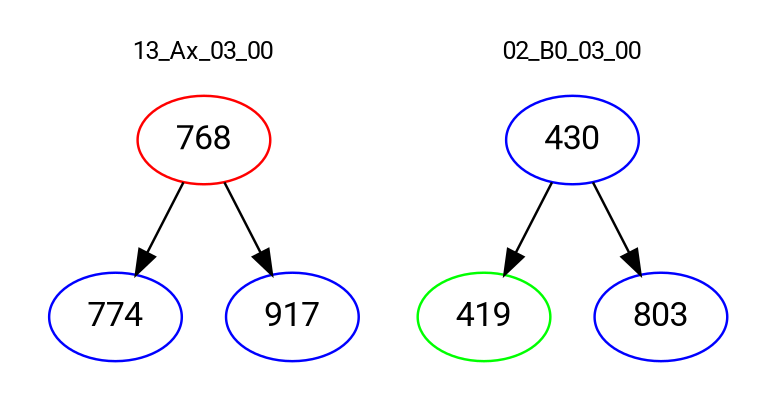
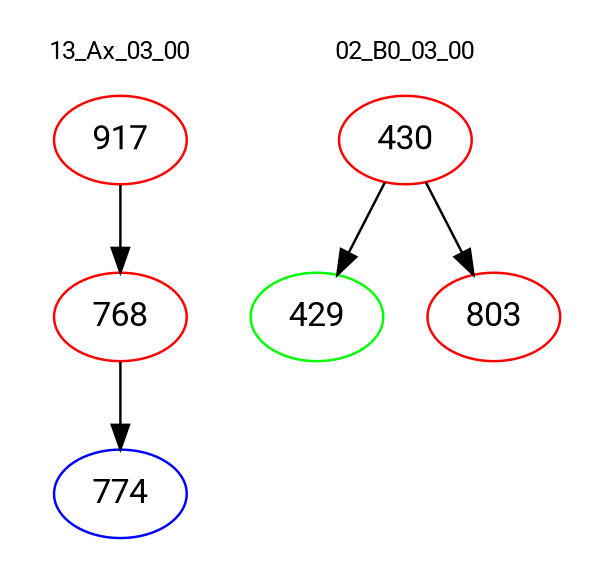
(572, 140) -> (405, 140)
(242, 217) -> (120, 216)
(292, 317) -> (120, 140)
(484, 317) -> (317, 317)
(661, 317) -> (494, 317)
